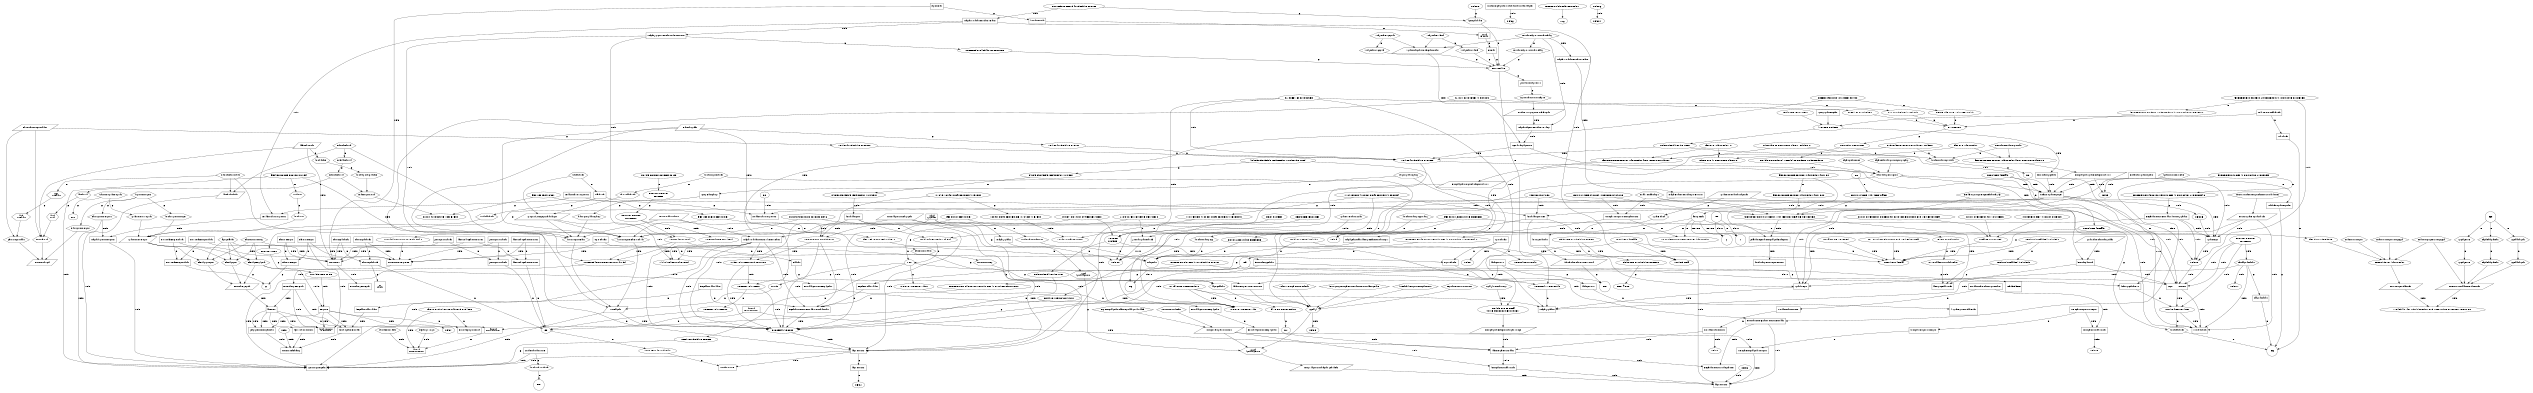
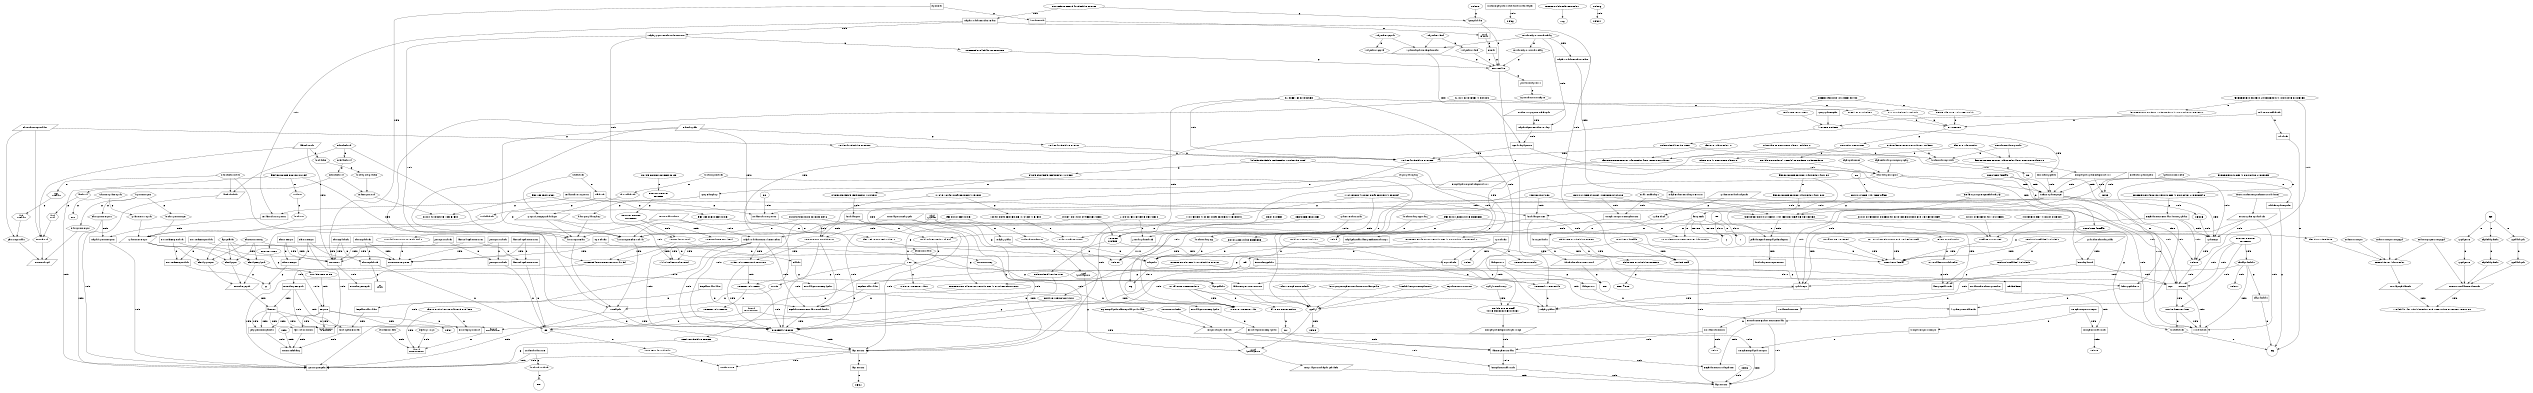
(1533, 104) -> none
(1719, 152) -> none
(1986, 168) -> (1986, 168)
(1288, 227) -> (1061, 198)
(1051, 228) -> (1051, 228)
(2401, 287) -> (2401, 287)
(2150, 297) -> (2049, 298)
(336, 319) -> (304, 318)
(1219, 330) -> (1219, 330)
